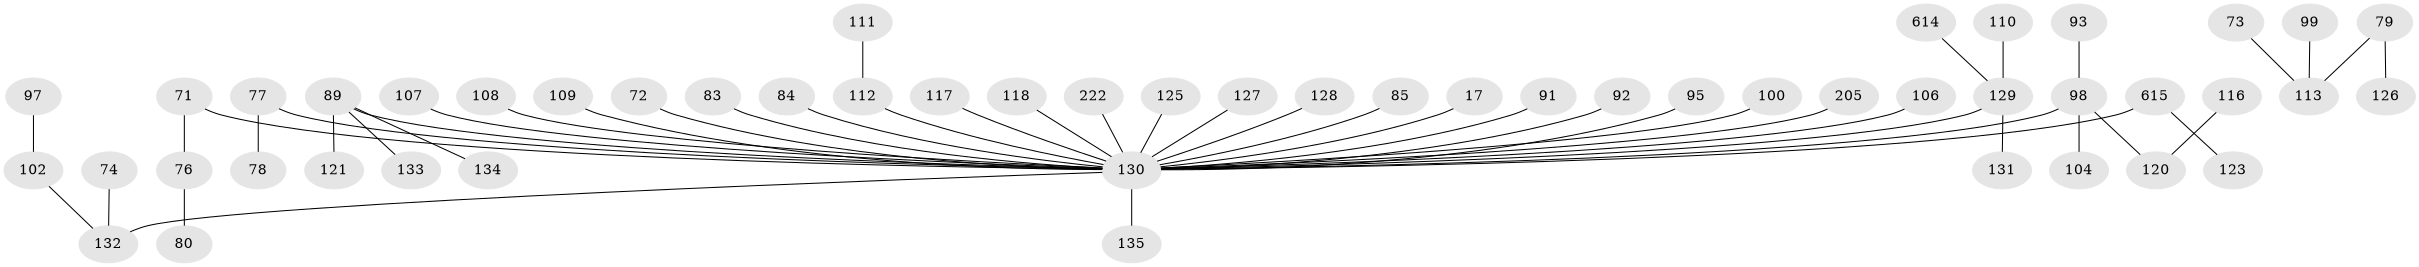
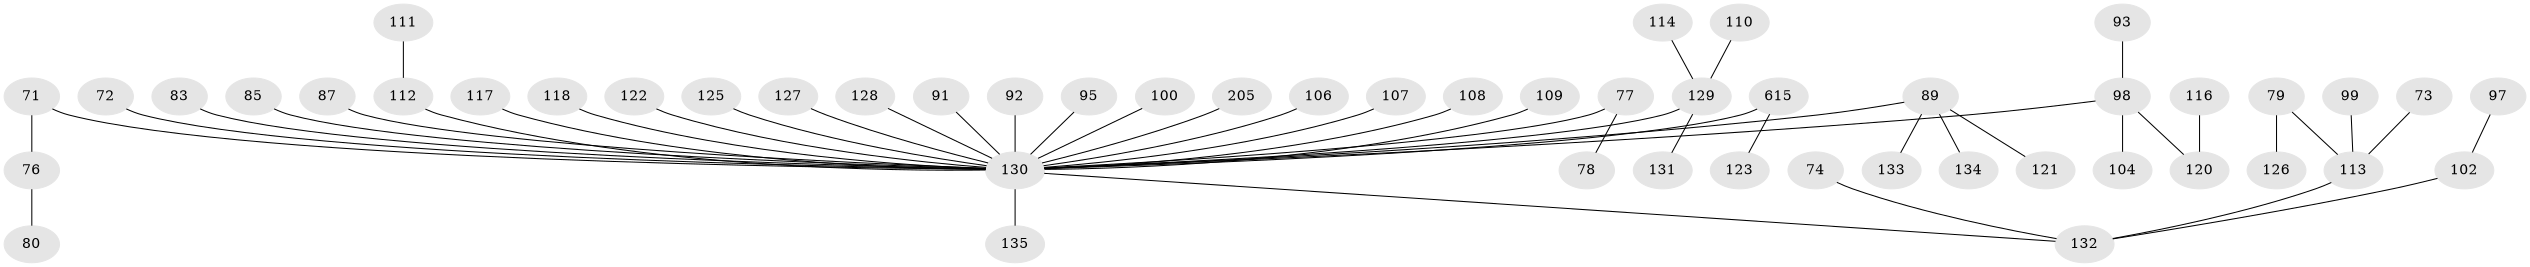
(1926, 23) -> (1663, 23)
(787, 96) -> none
(1094, 96) -> (634, 96)
(1475, 96) -> (327, 96)
none -> (2240, 211)
